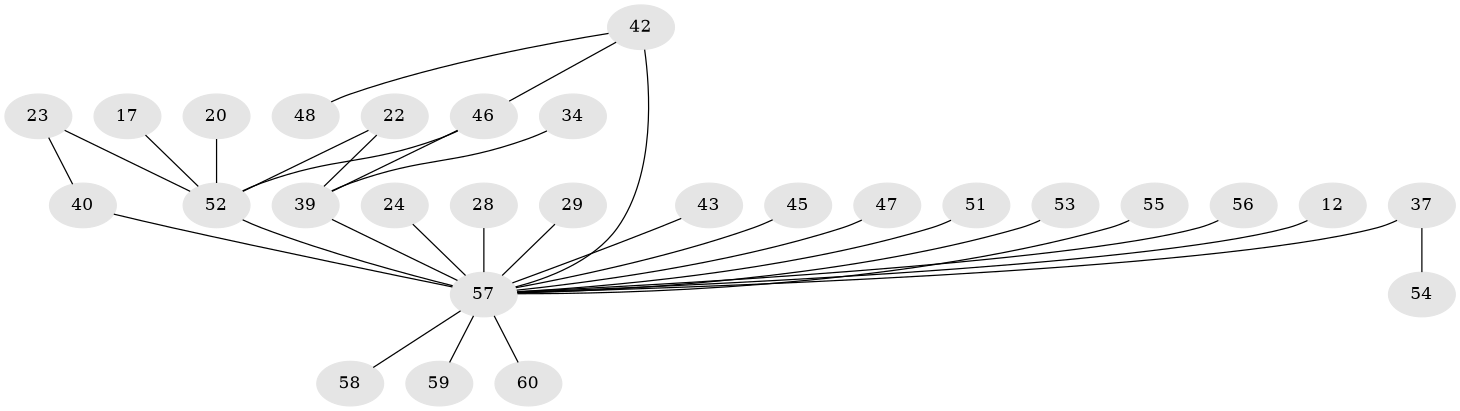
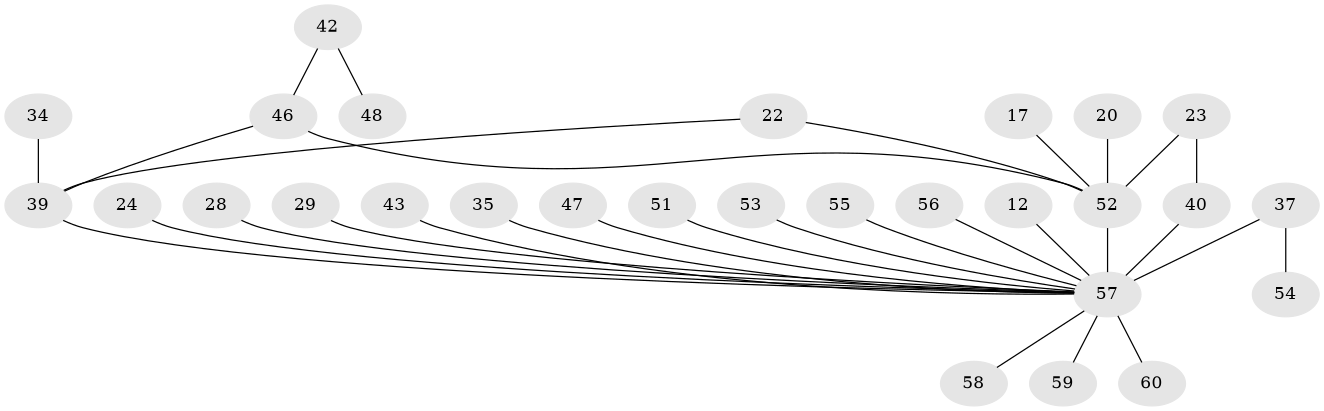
(632, 200) -> none
(798, 205) -> (484, 205)
